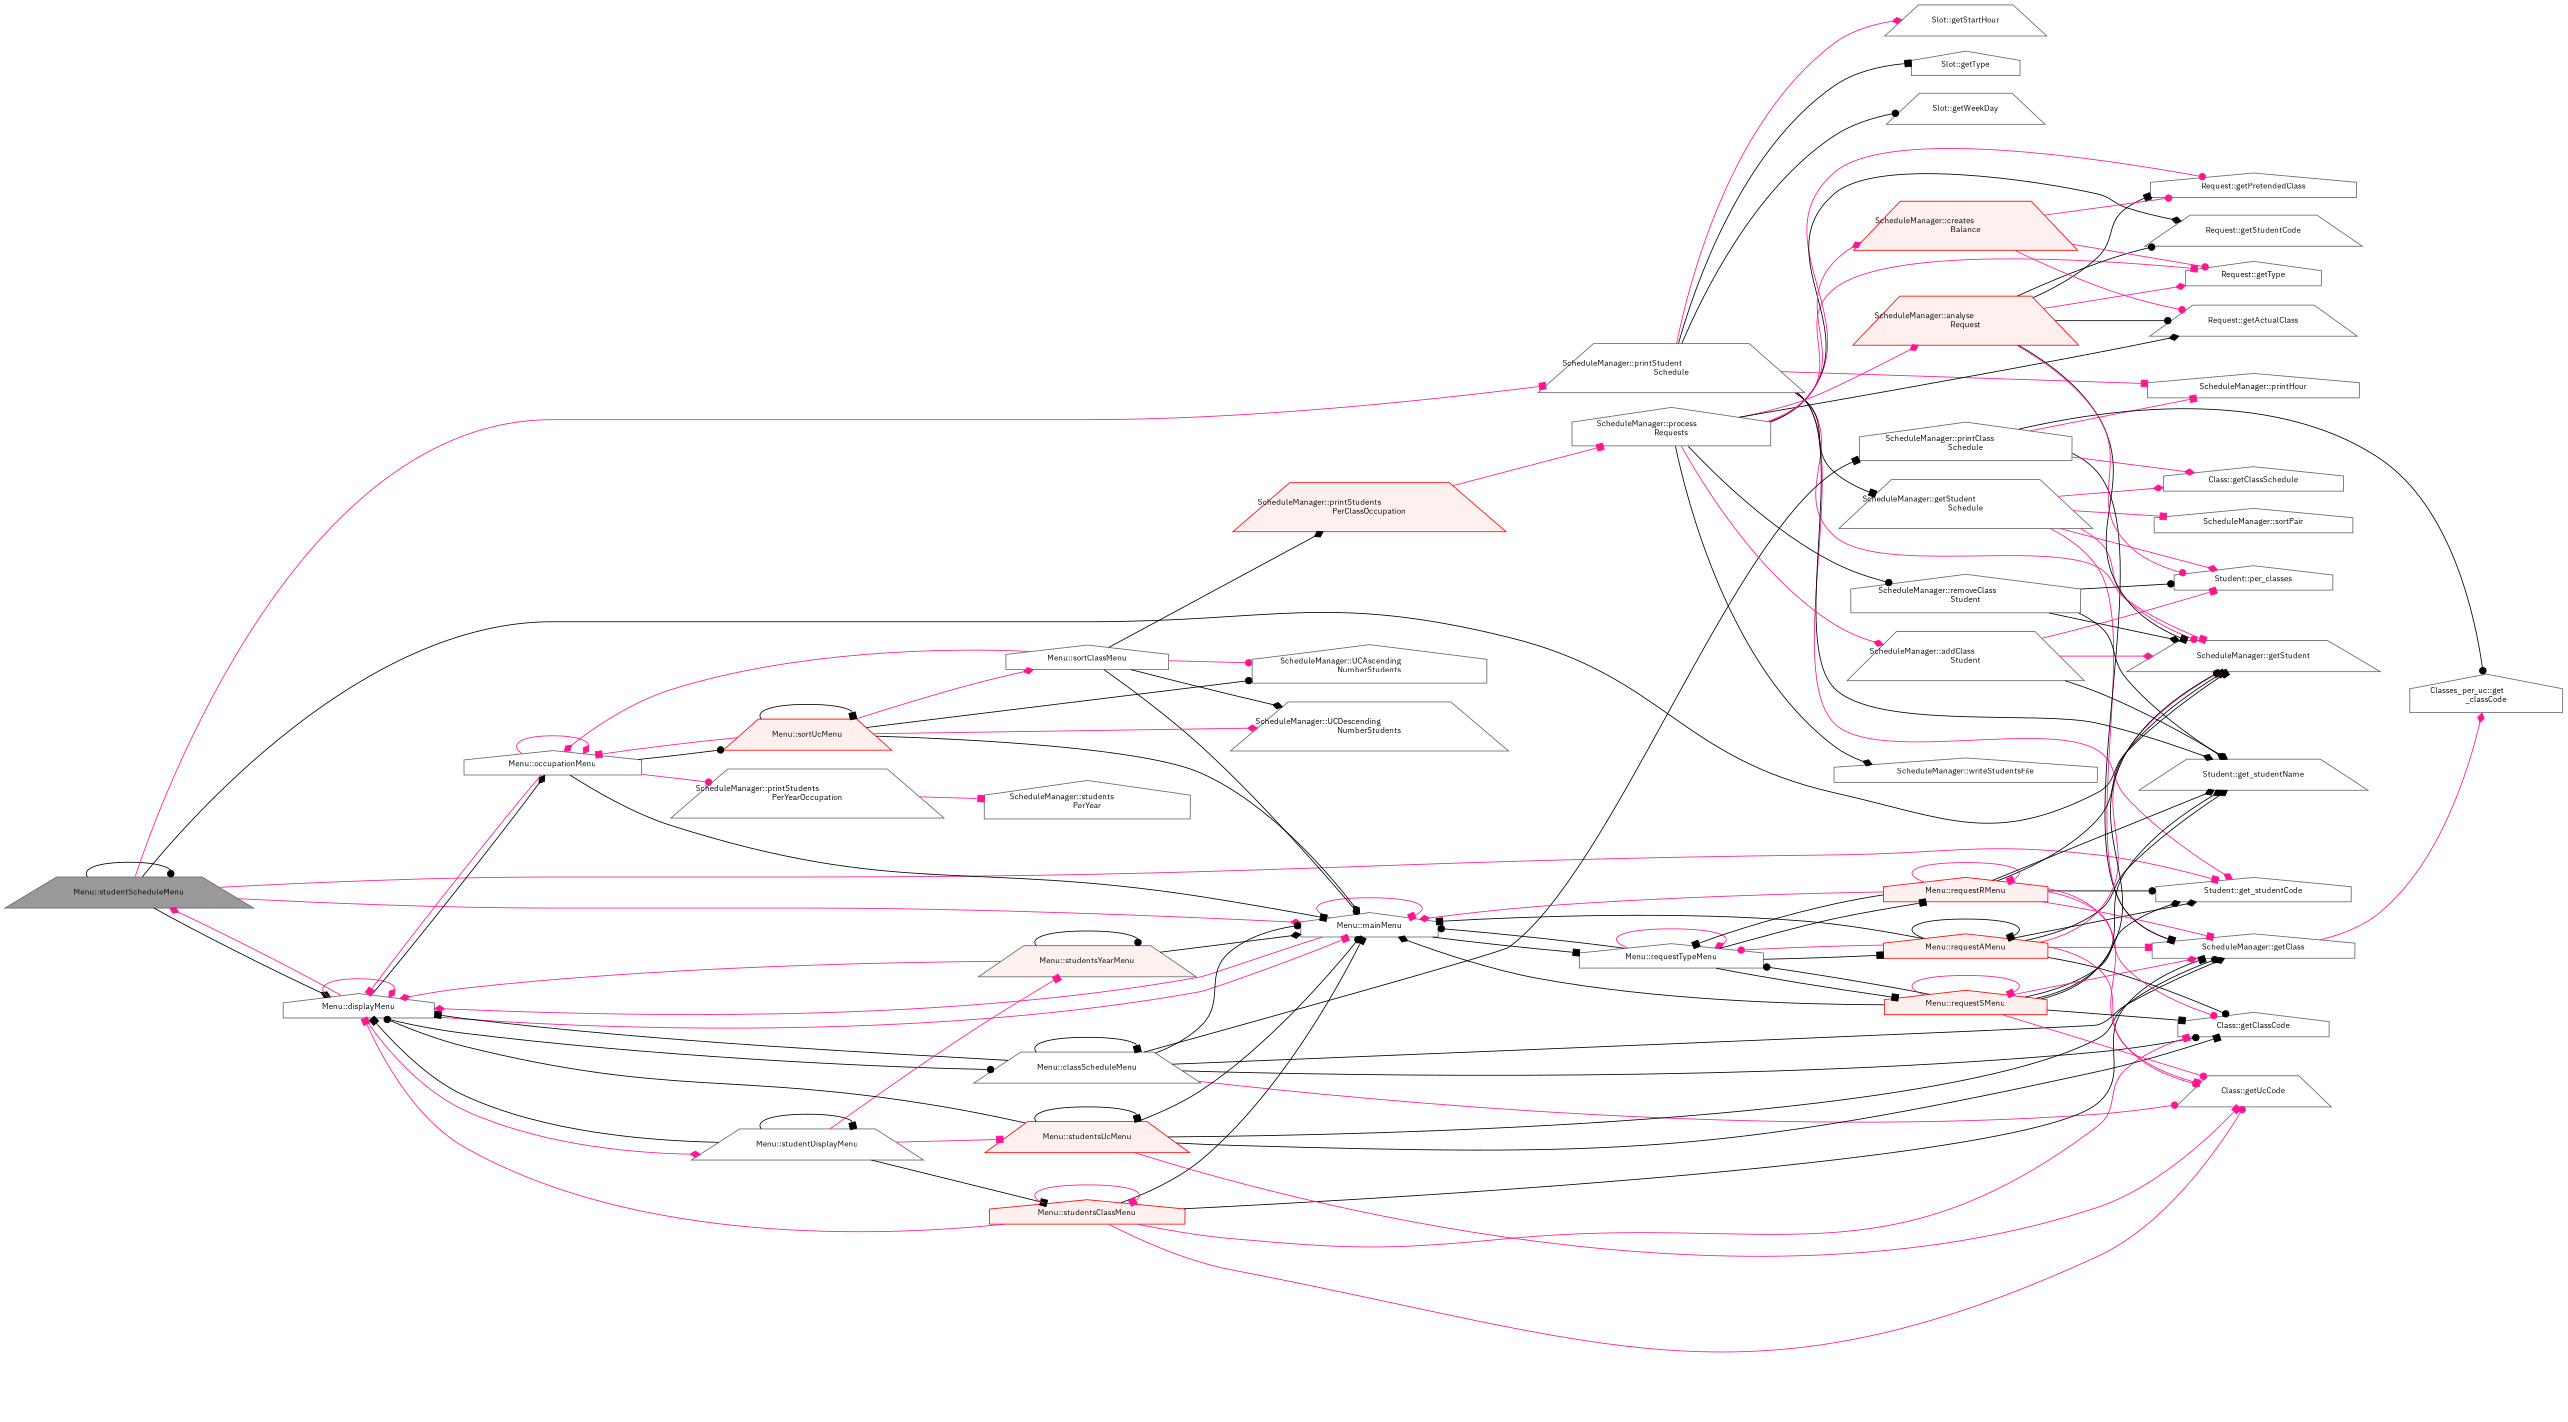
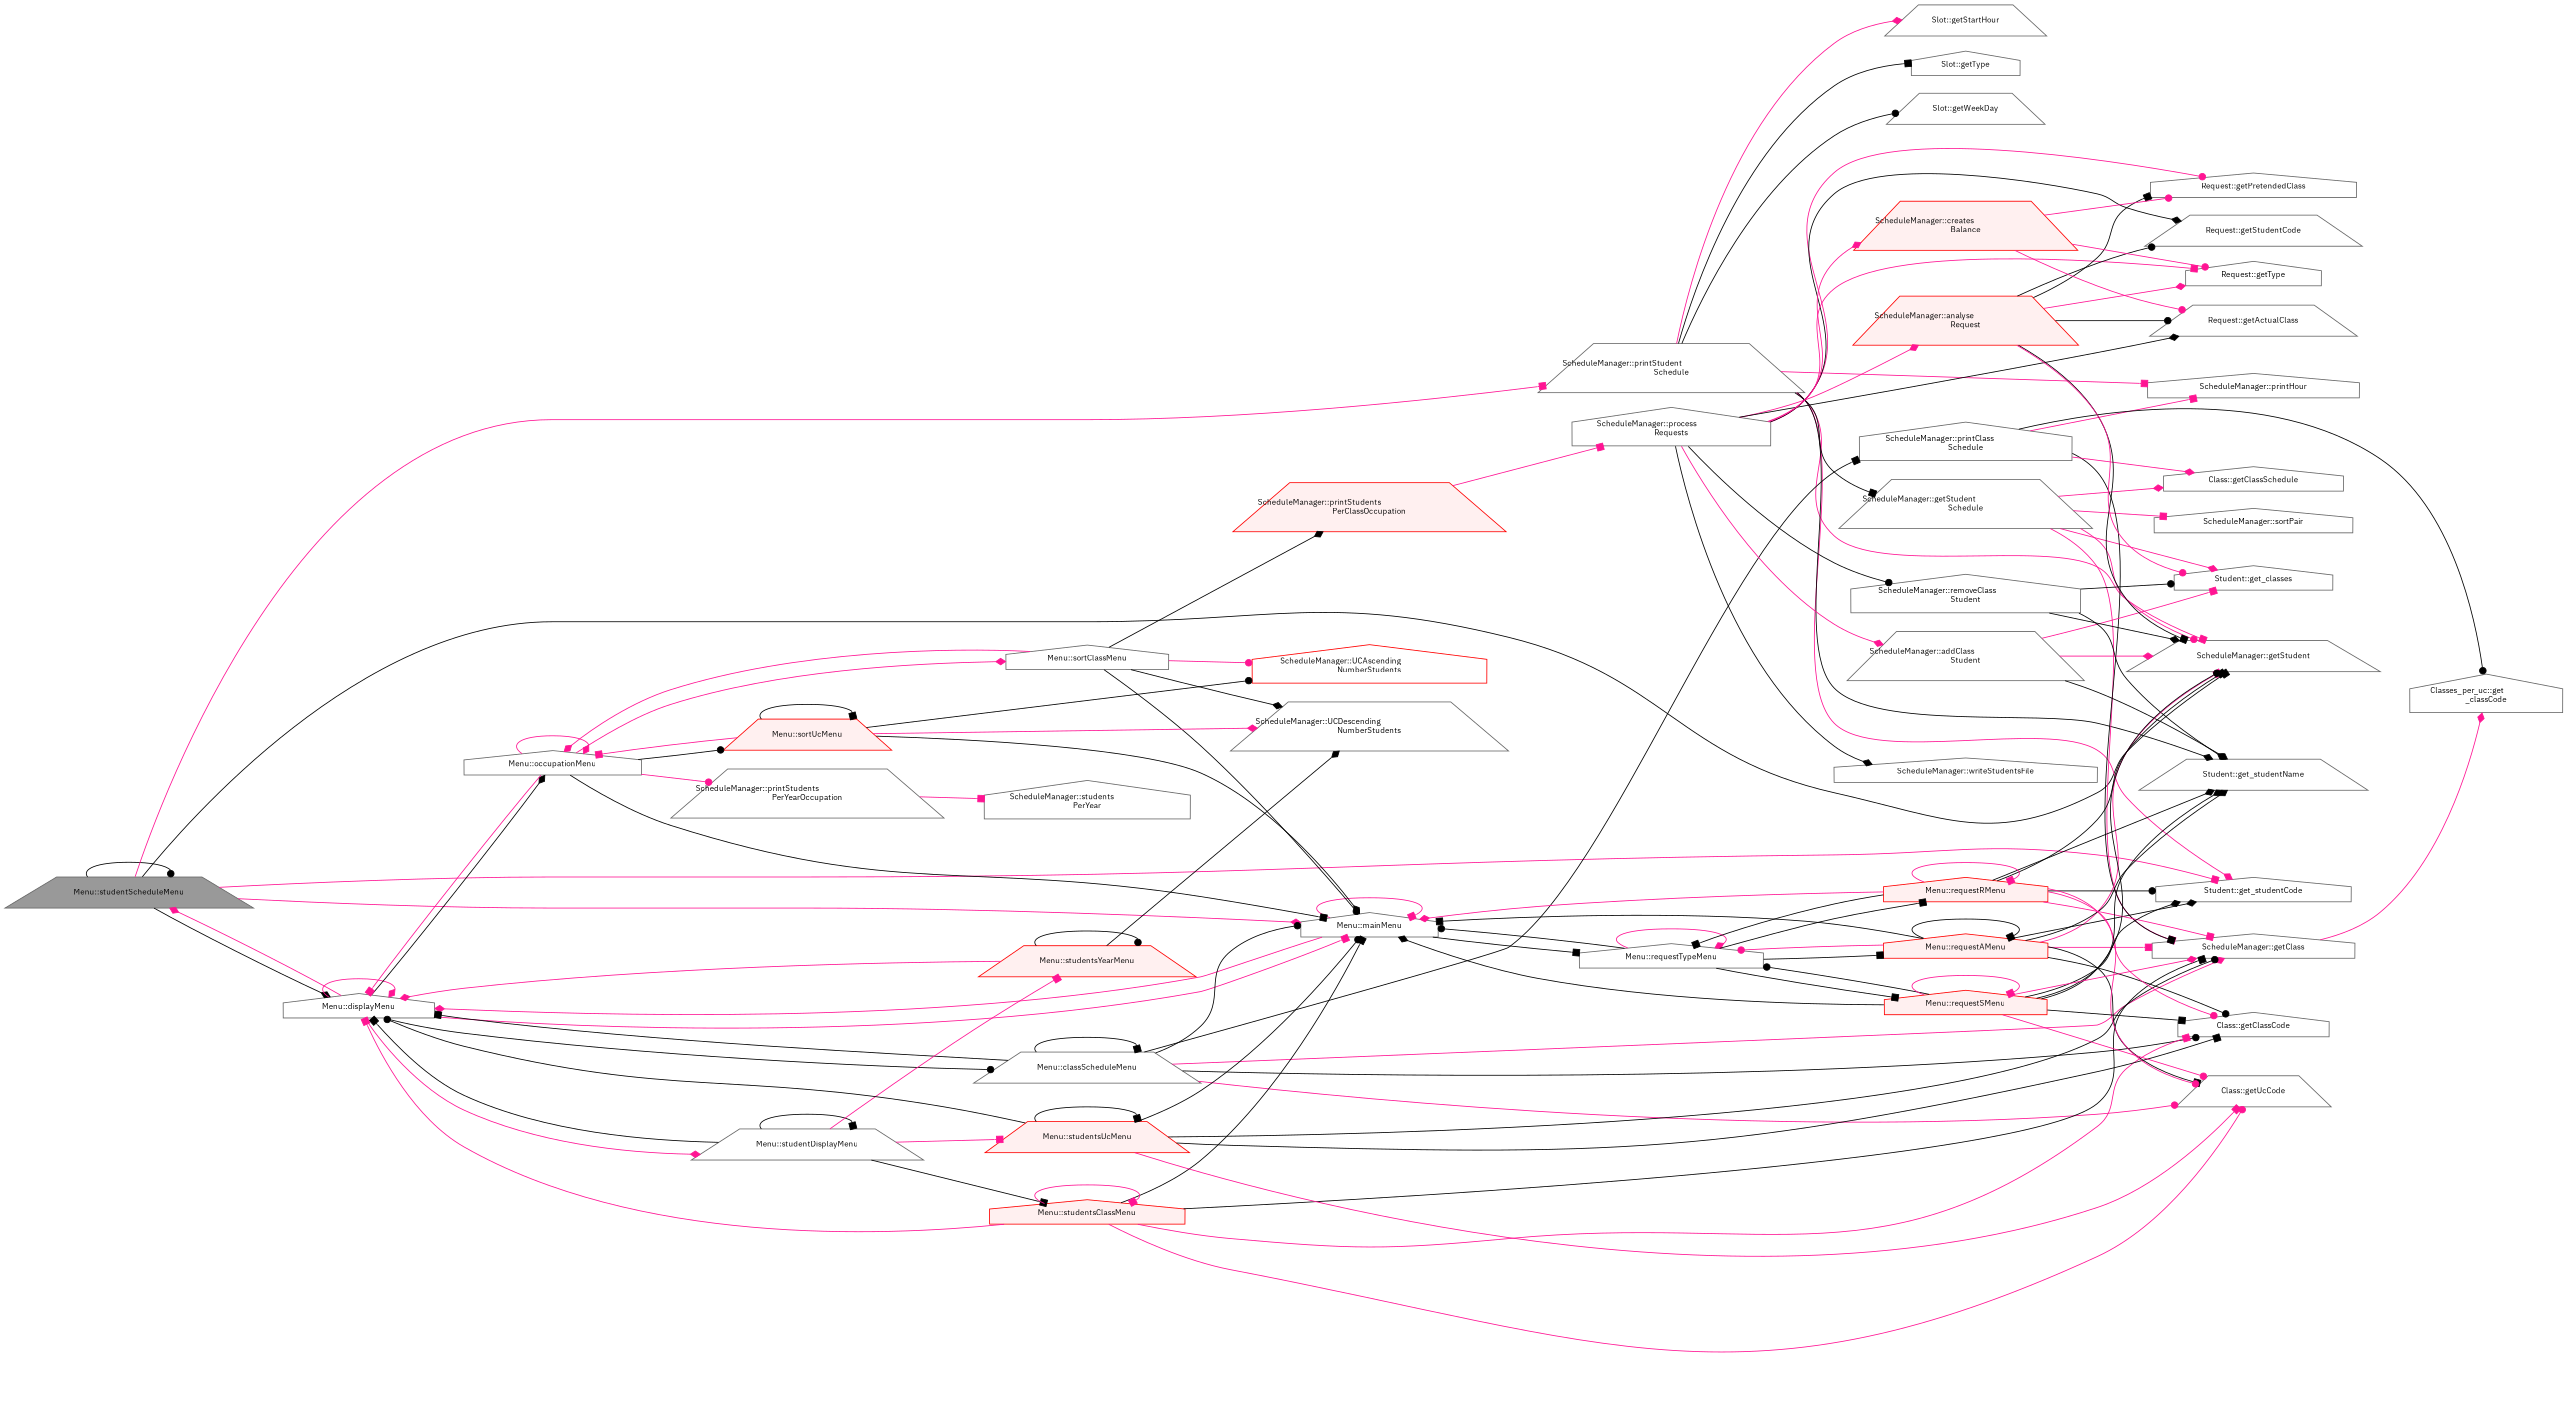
(2253, 579) -> (2253, 579)
(1370, 666) -> (1370, 666)
(939, 693) -> (779, 680)
(1226, 944) -> (1219, 852)
(1087, 961) -> (1087, 961)
(2113, 1017) -> (2113, 1017)
(1702, 1043) -> (1702, 1043)
